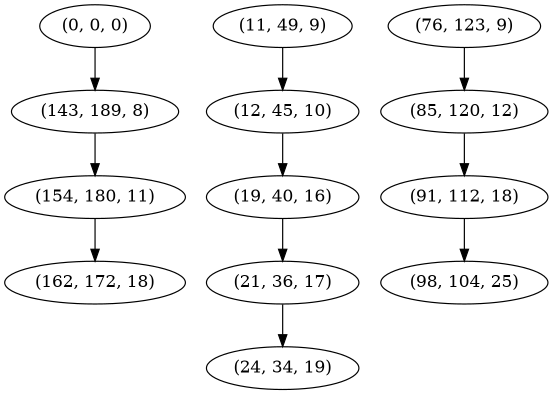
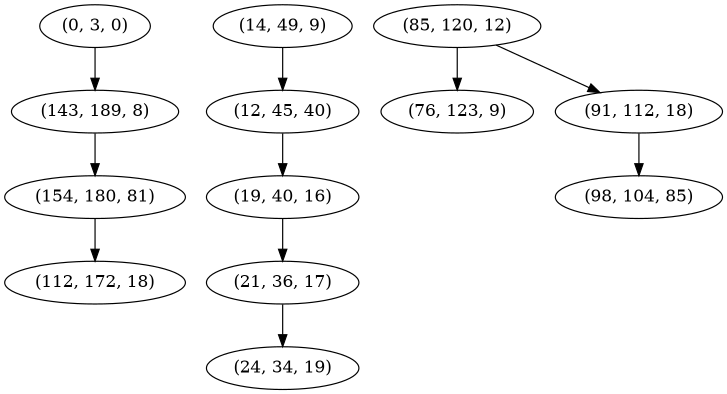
(95, 26) -> (95, 26)
(283, 26) -> (283, 26)
(464, 63) -> (457, 63)
(283, 112) -> (283, 112)
(95, 197) -> (95, 197)
(95, 283) -> (95, 283)
(464, 283) -> (639, 197)
